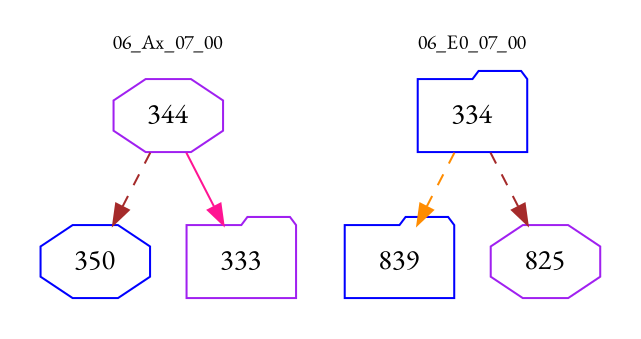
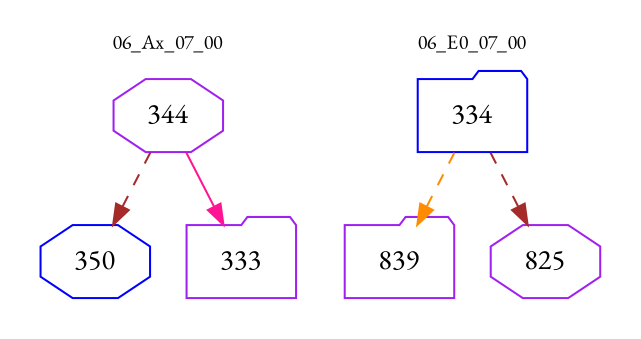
(399, 262) -> (399, 262)
